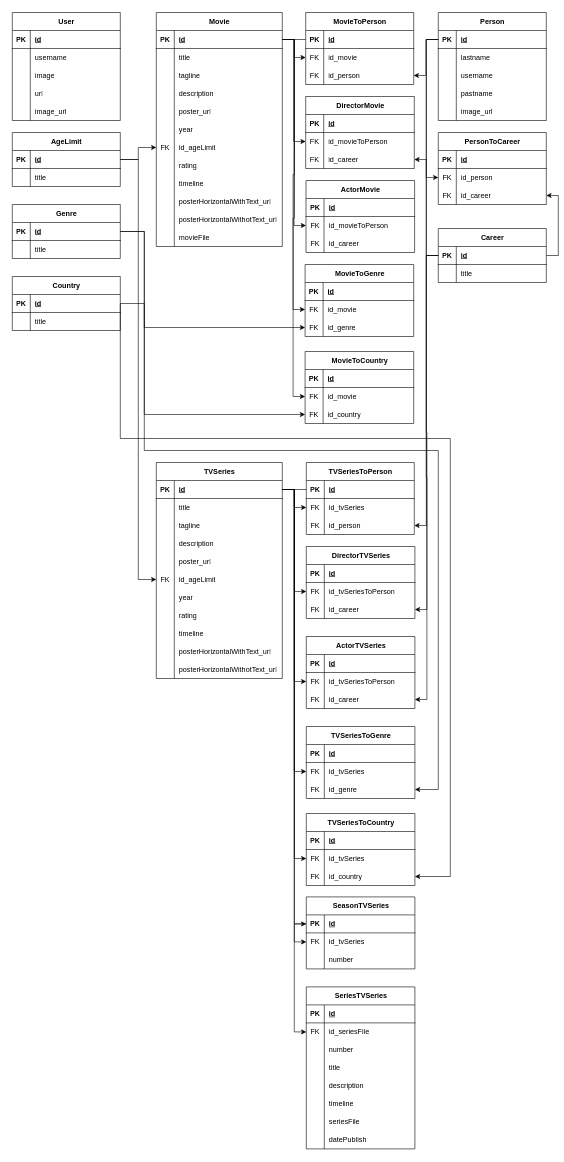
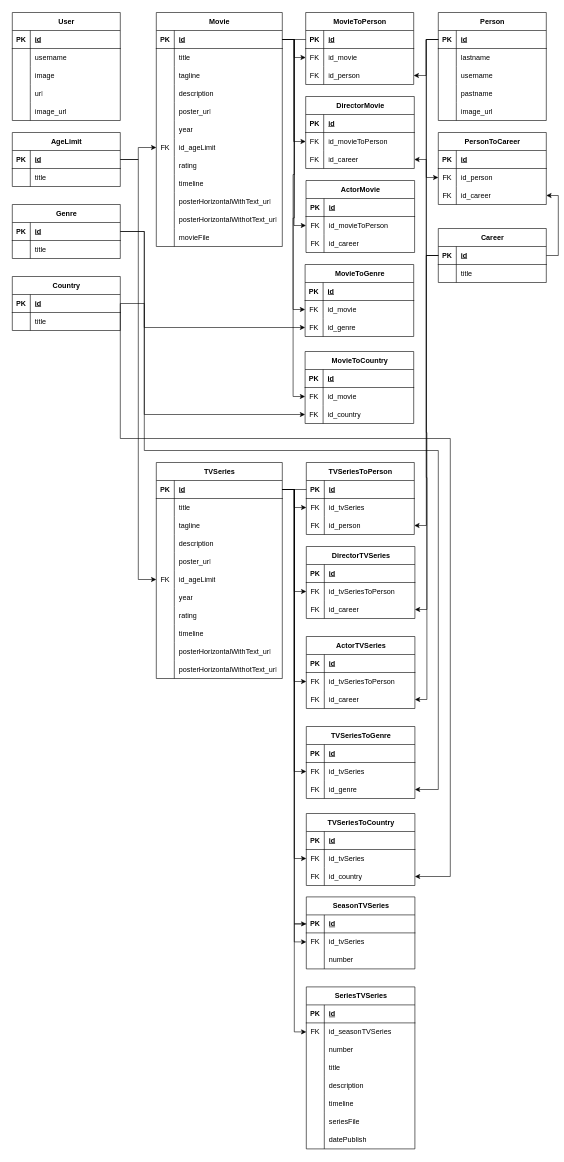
(352, 1032) -> (362, 1032)
